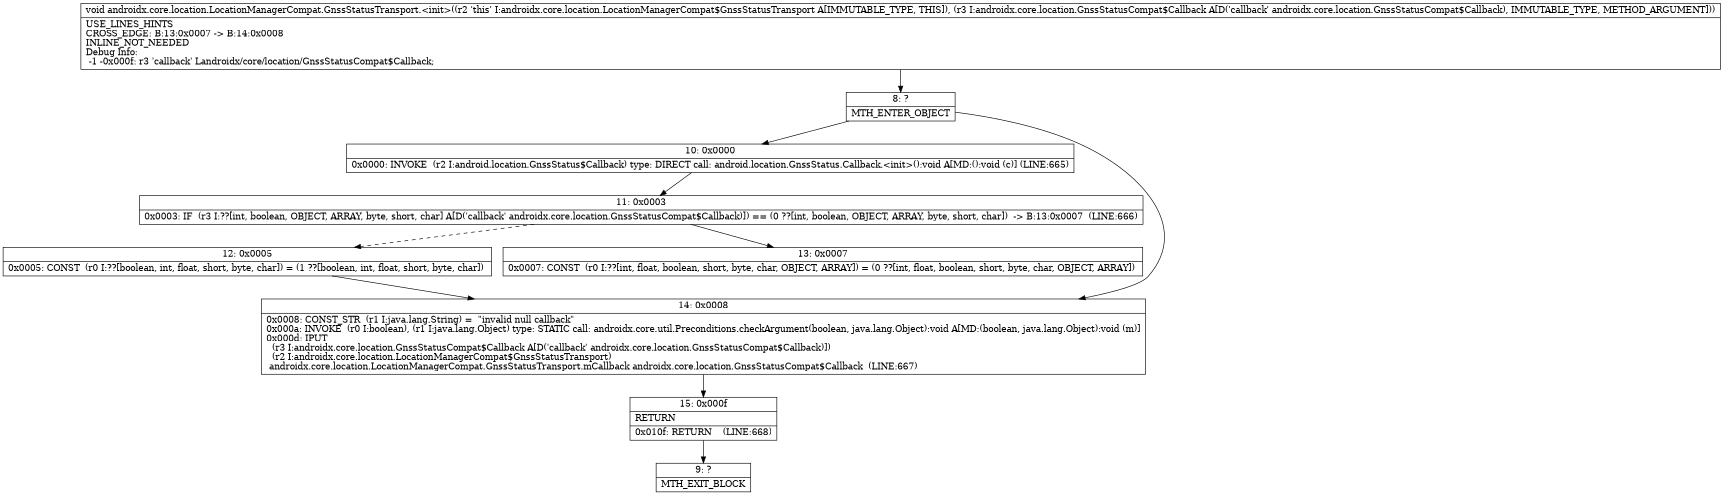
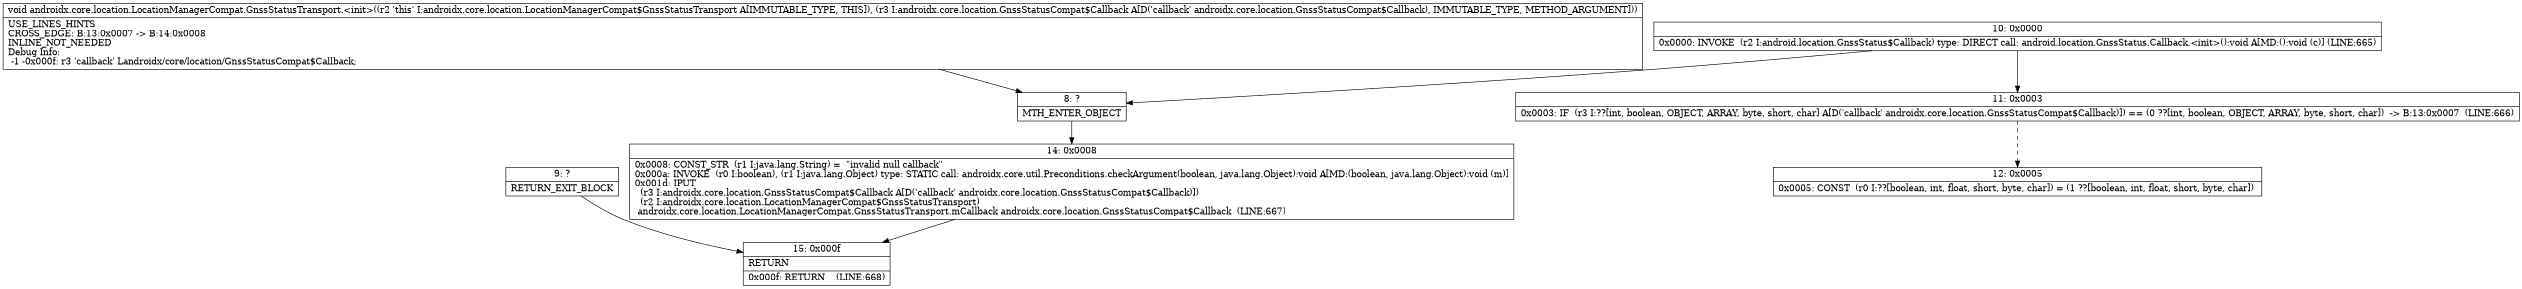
(809, 132) -> (1503, 80)
(823, 262) -> none
(400, 287) -> none
(300, 339) -> (668, 184)
(703, 433) -> (817, 278)
(703, 449) -> (656, 231)
(703, 484) -> (562, 189)
